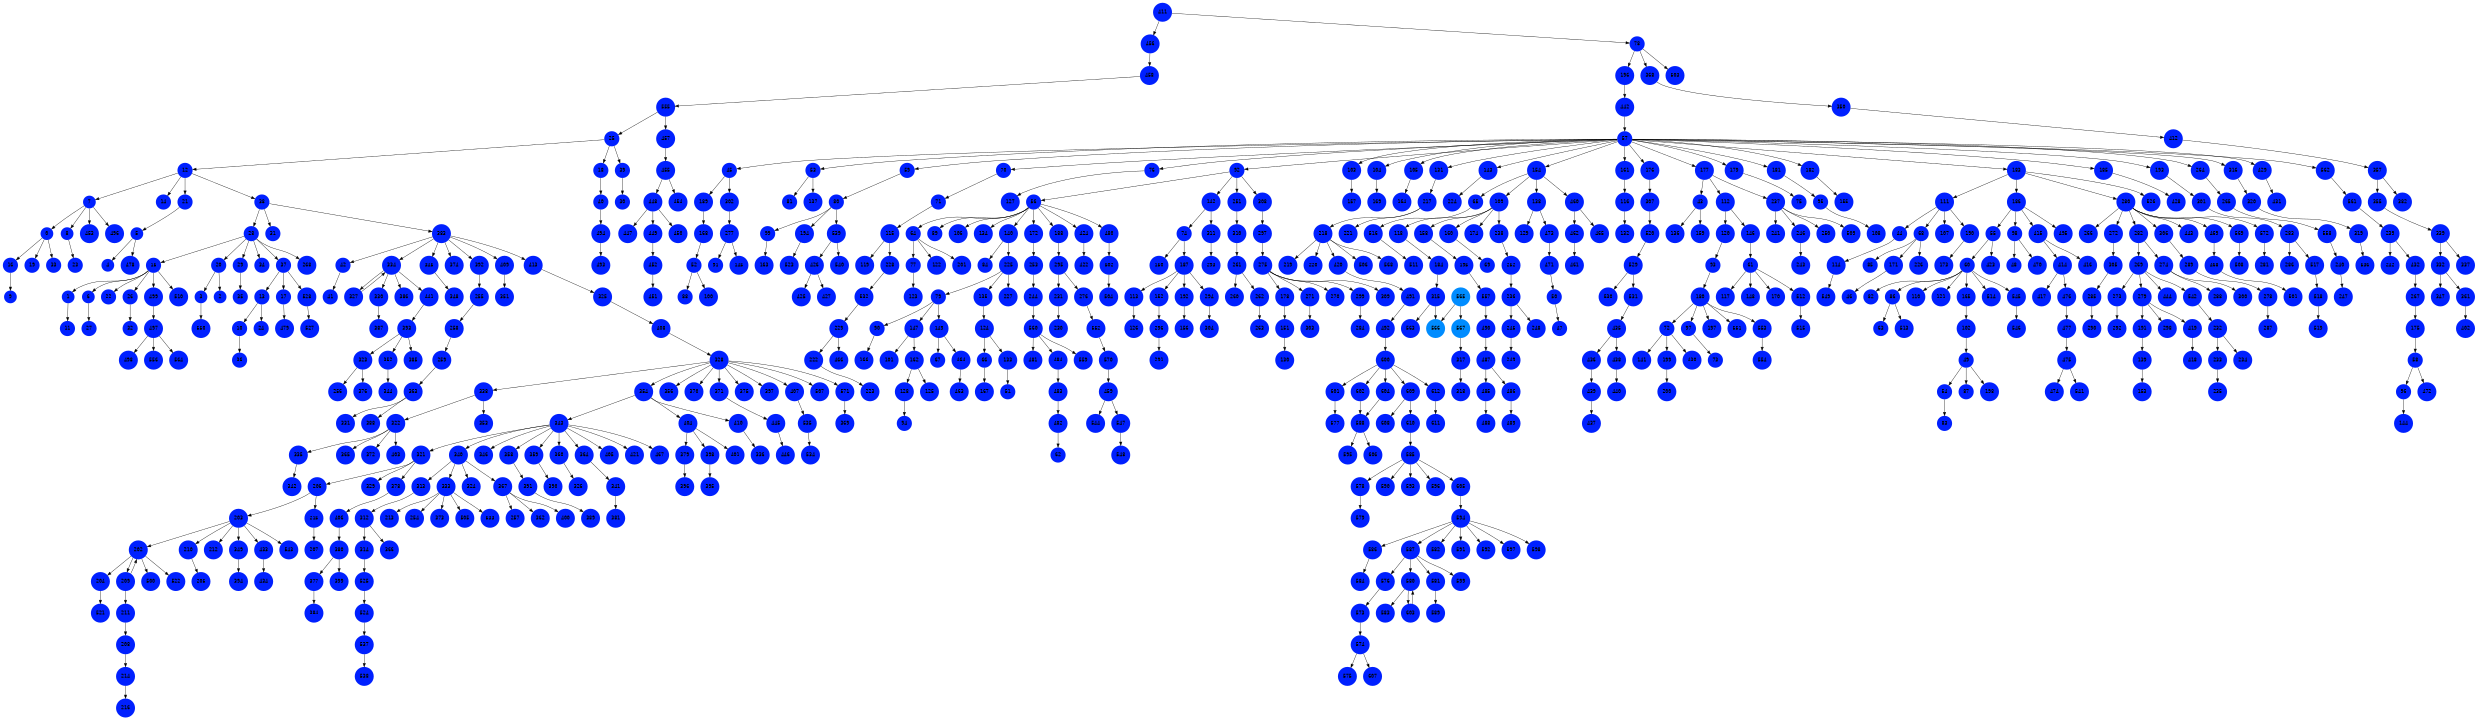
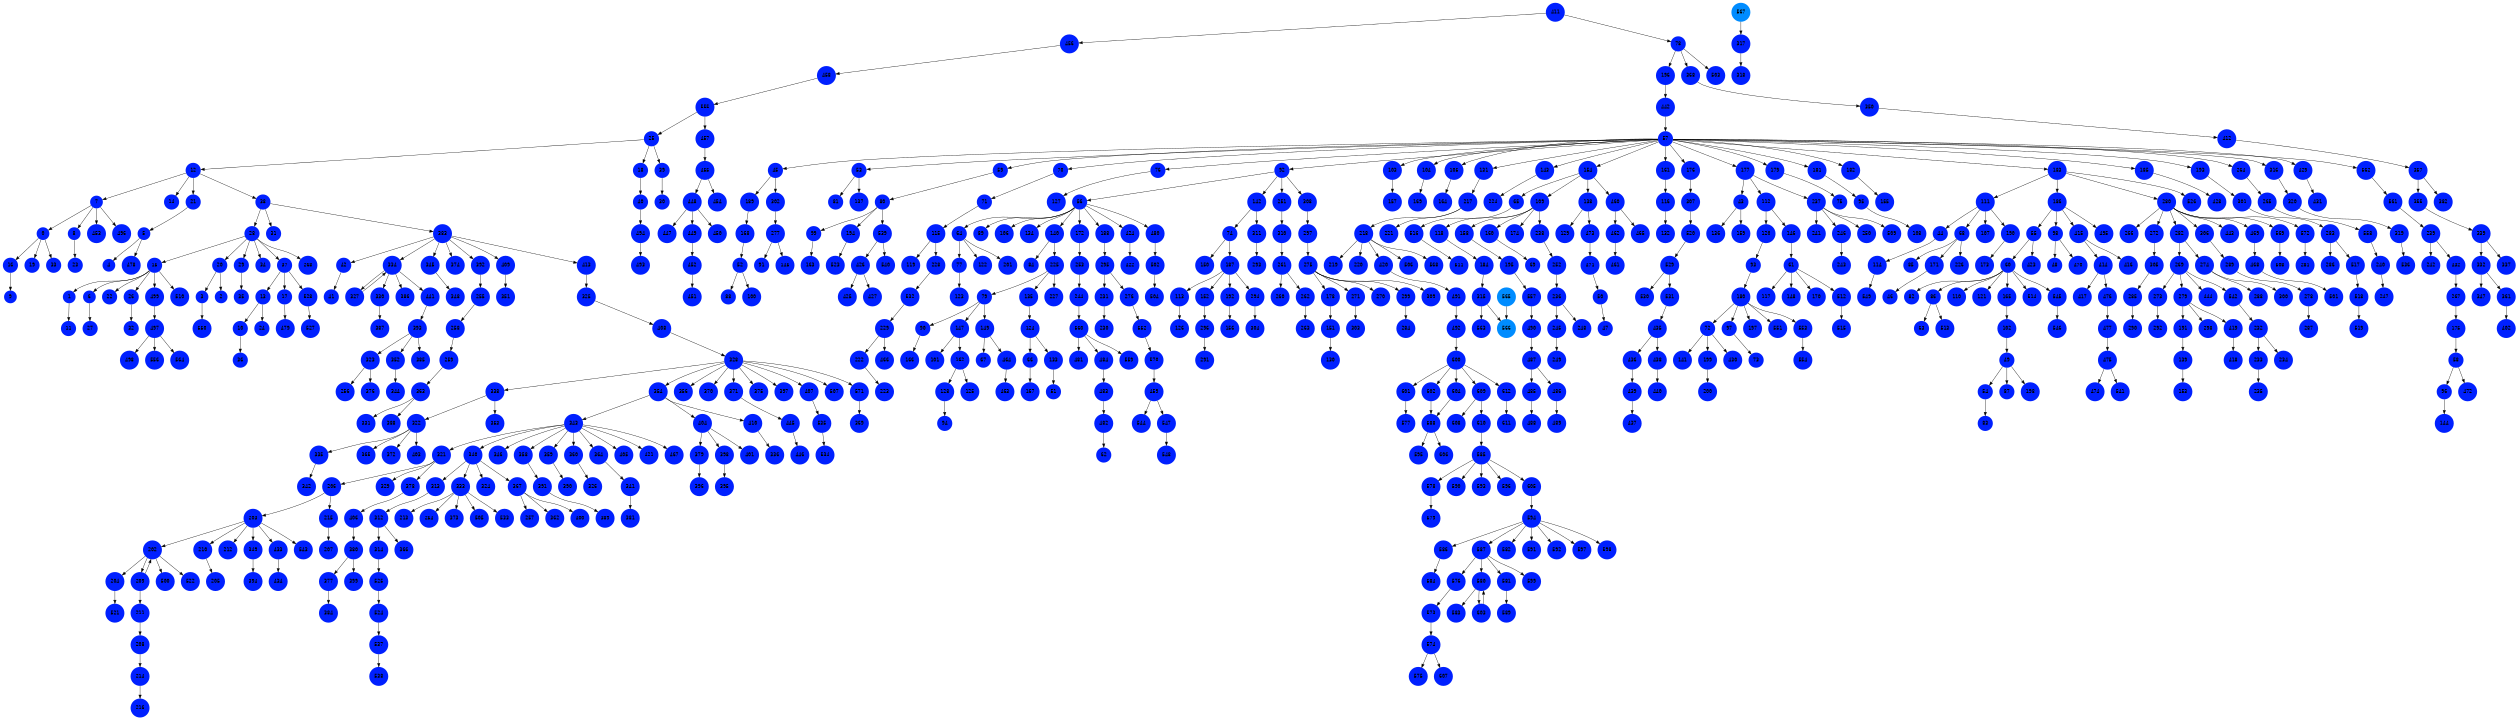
(1461, 311) -> none
